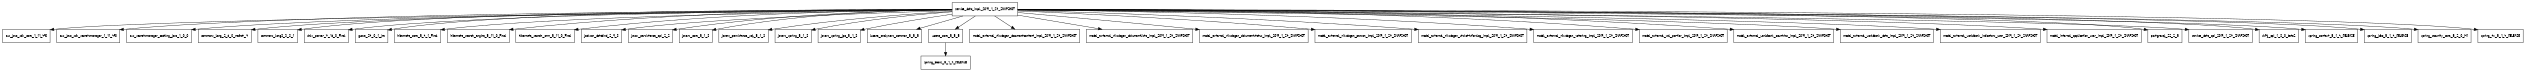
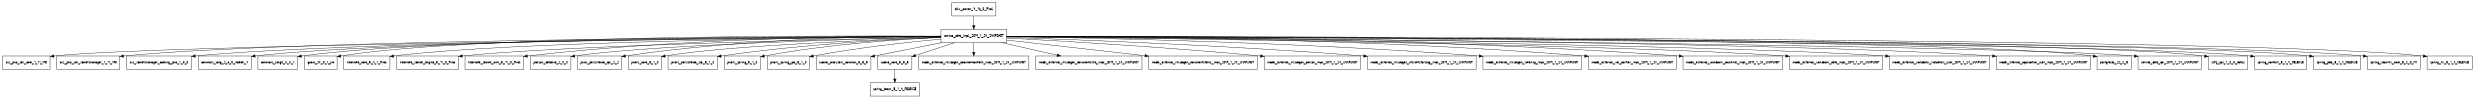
(652, 14) -> (974, 21)
